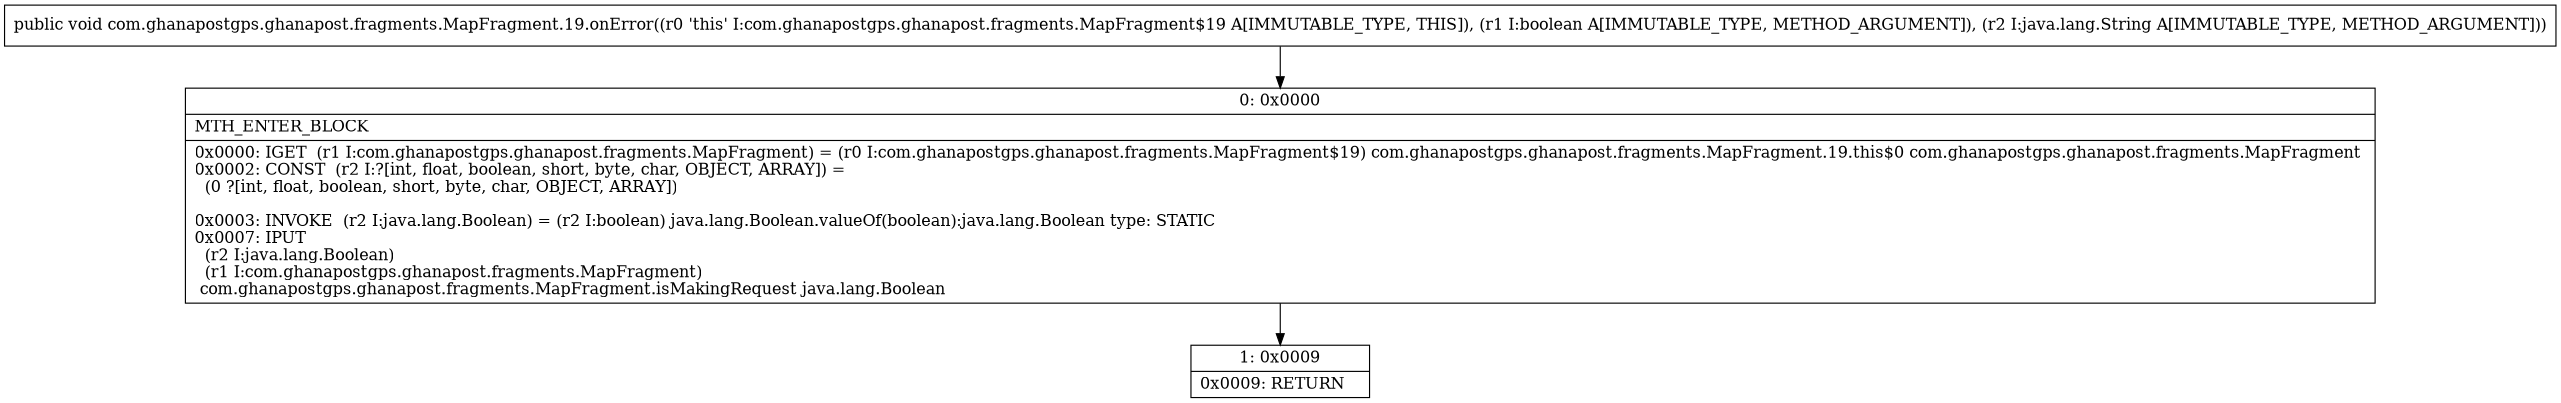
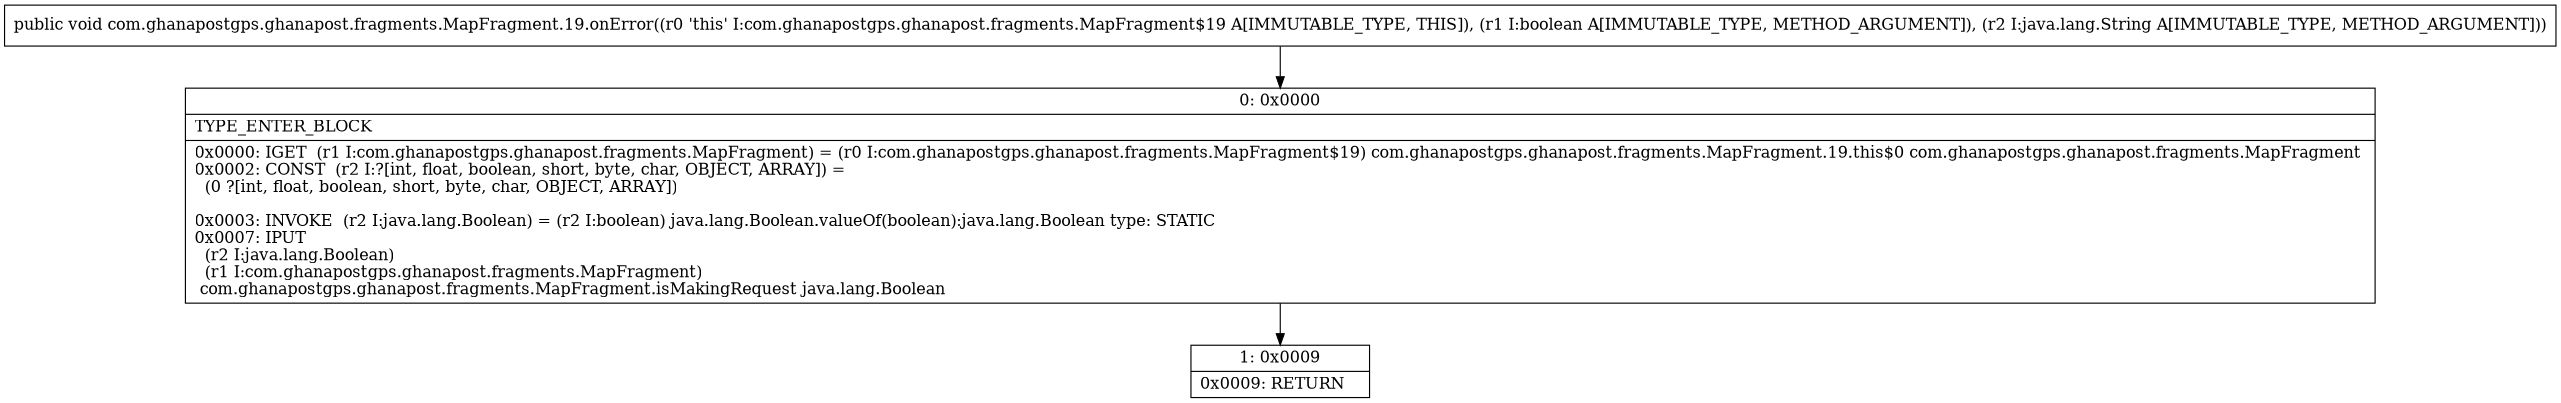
(282, 127) -> (284, 127)
